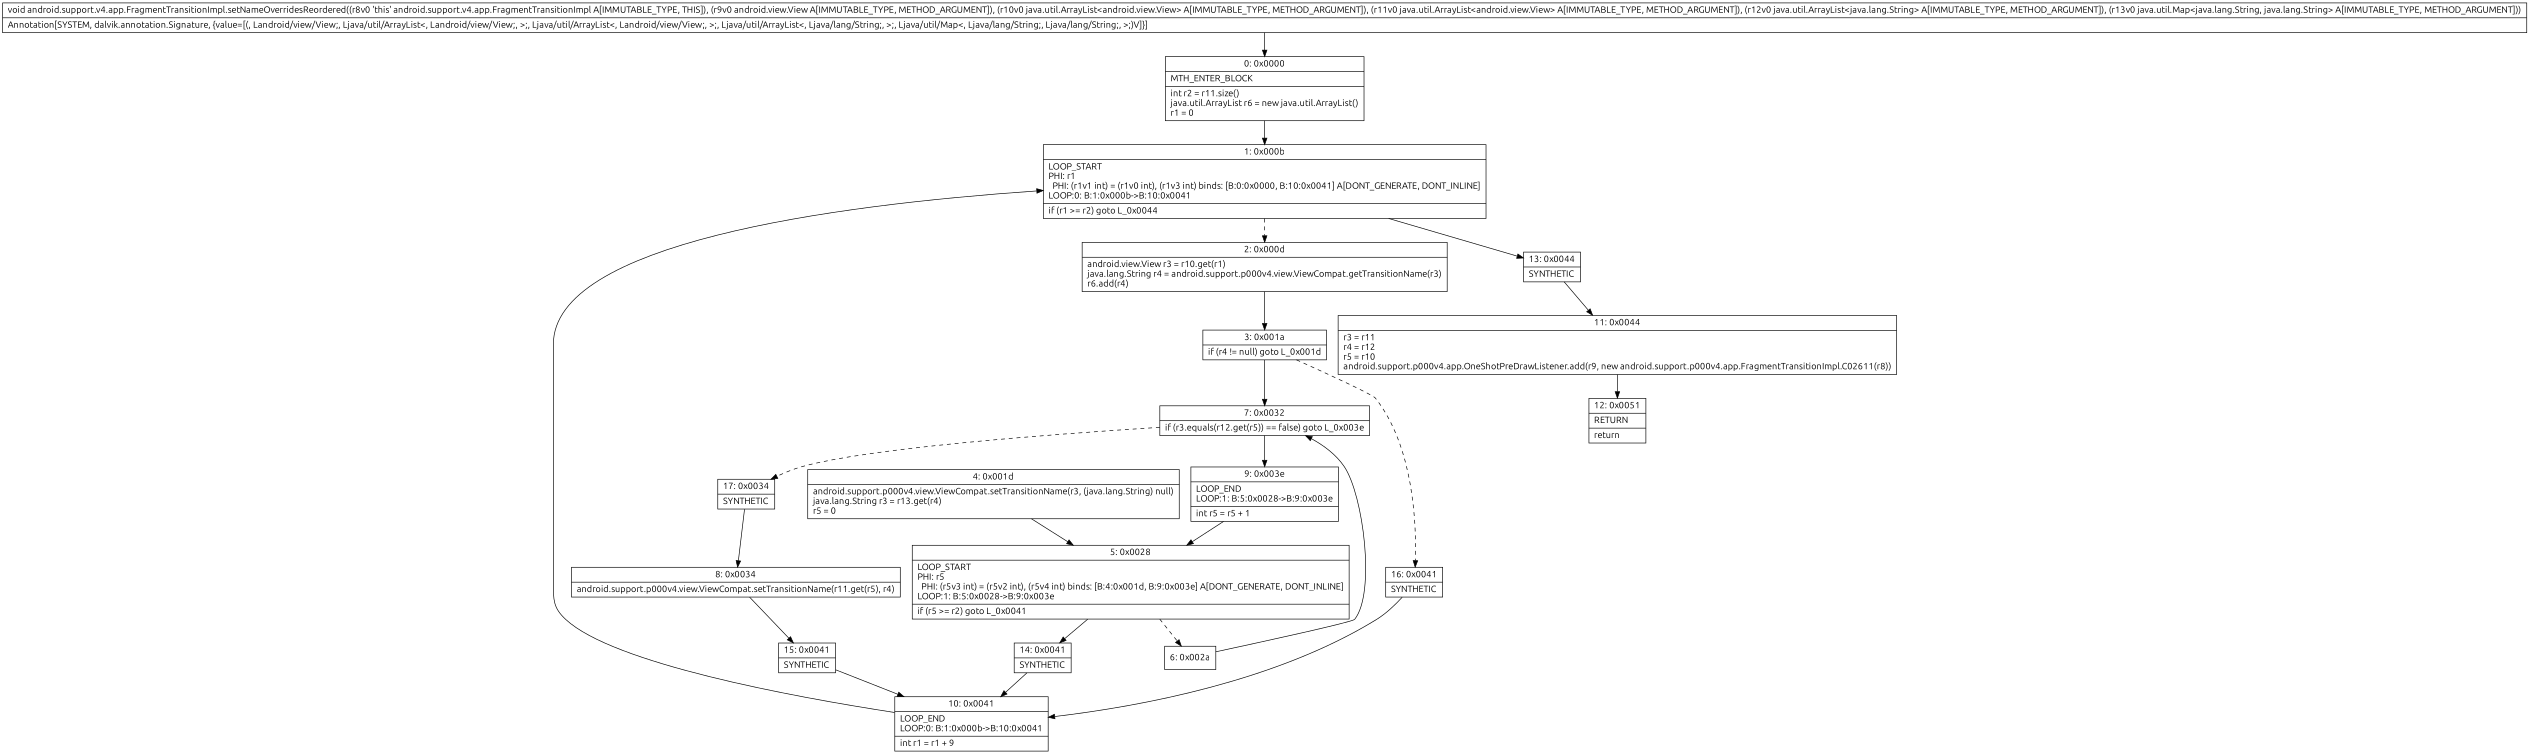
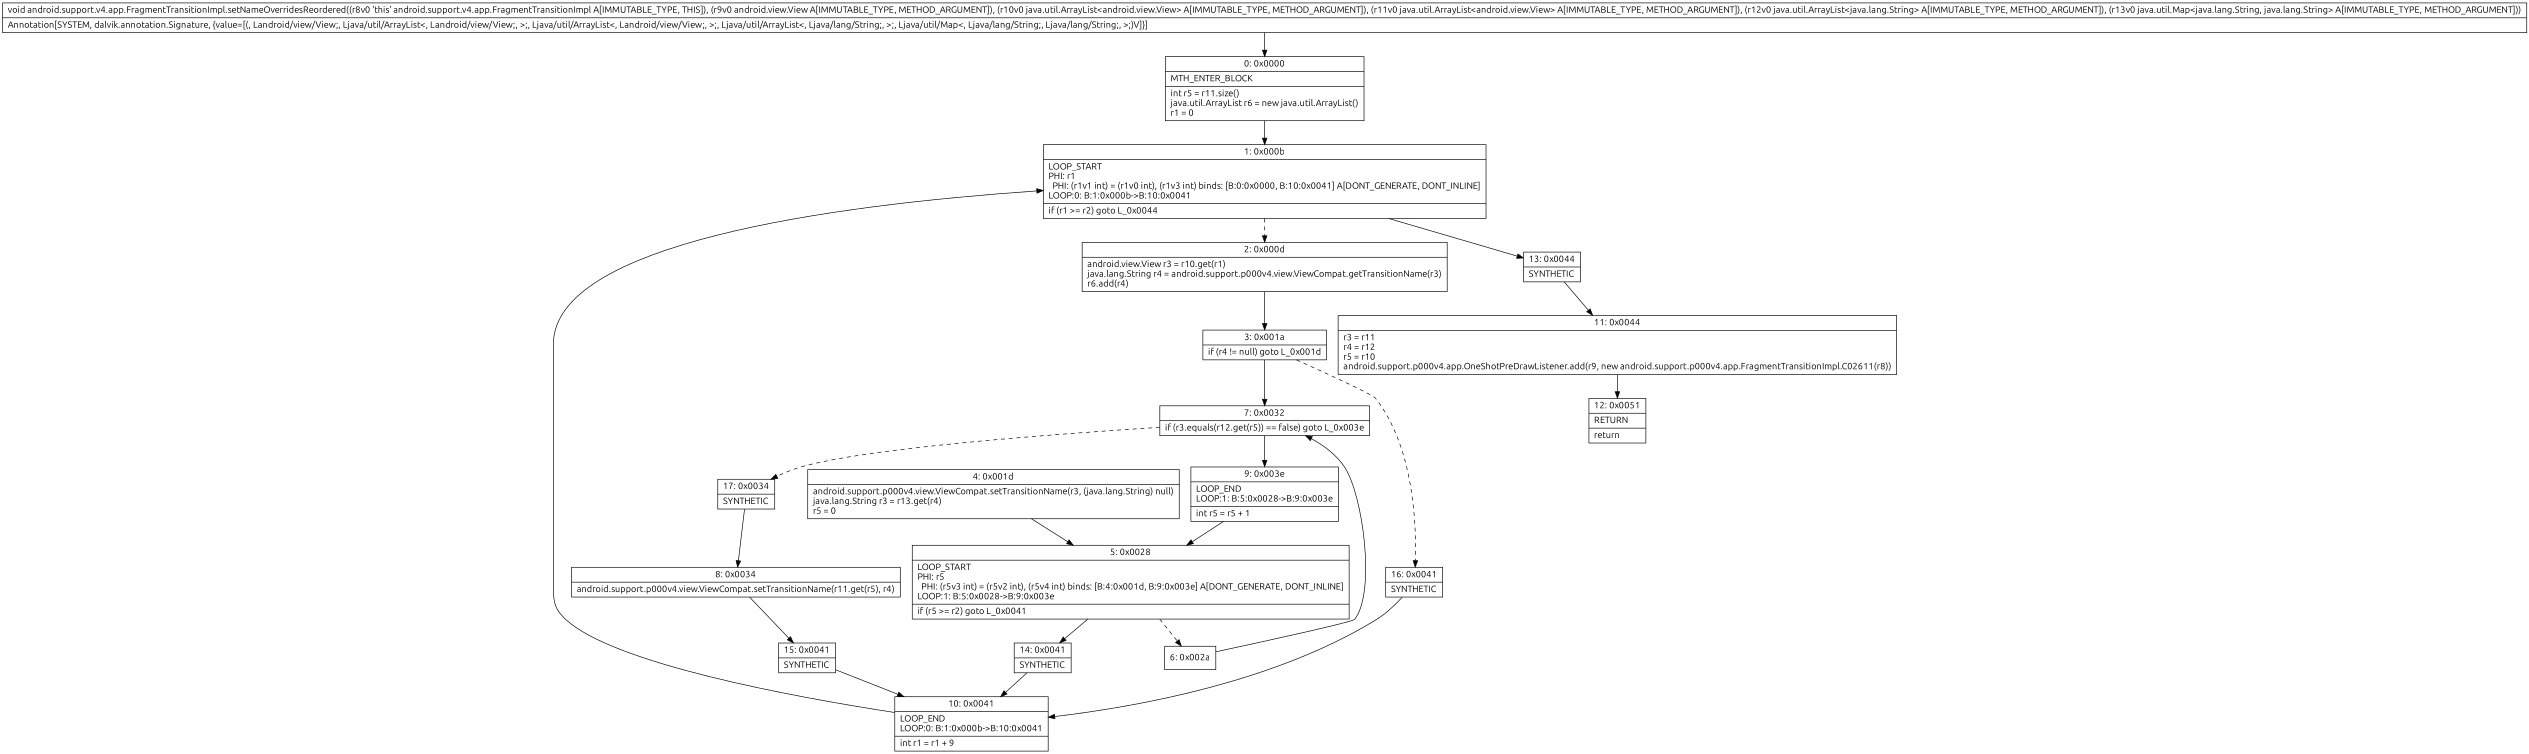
(1205, 94) -> (1205, 94)
